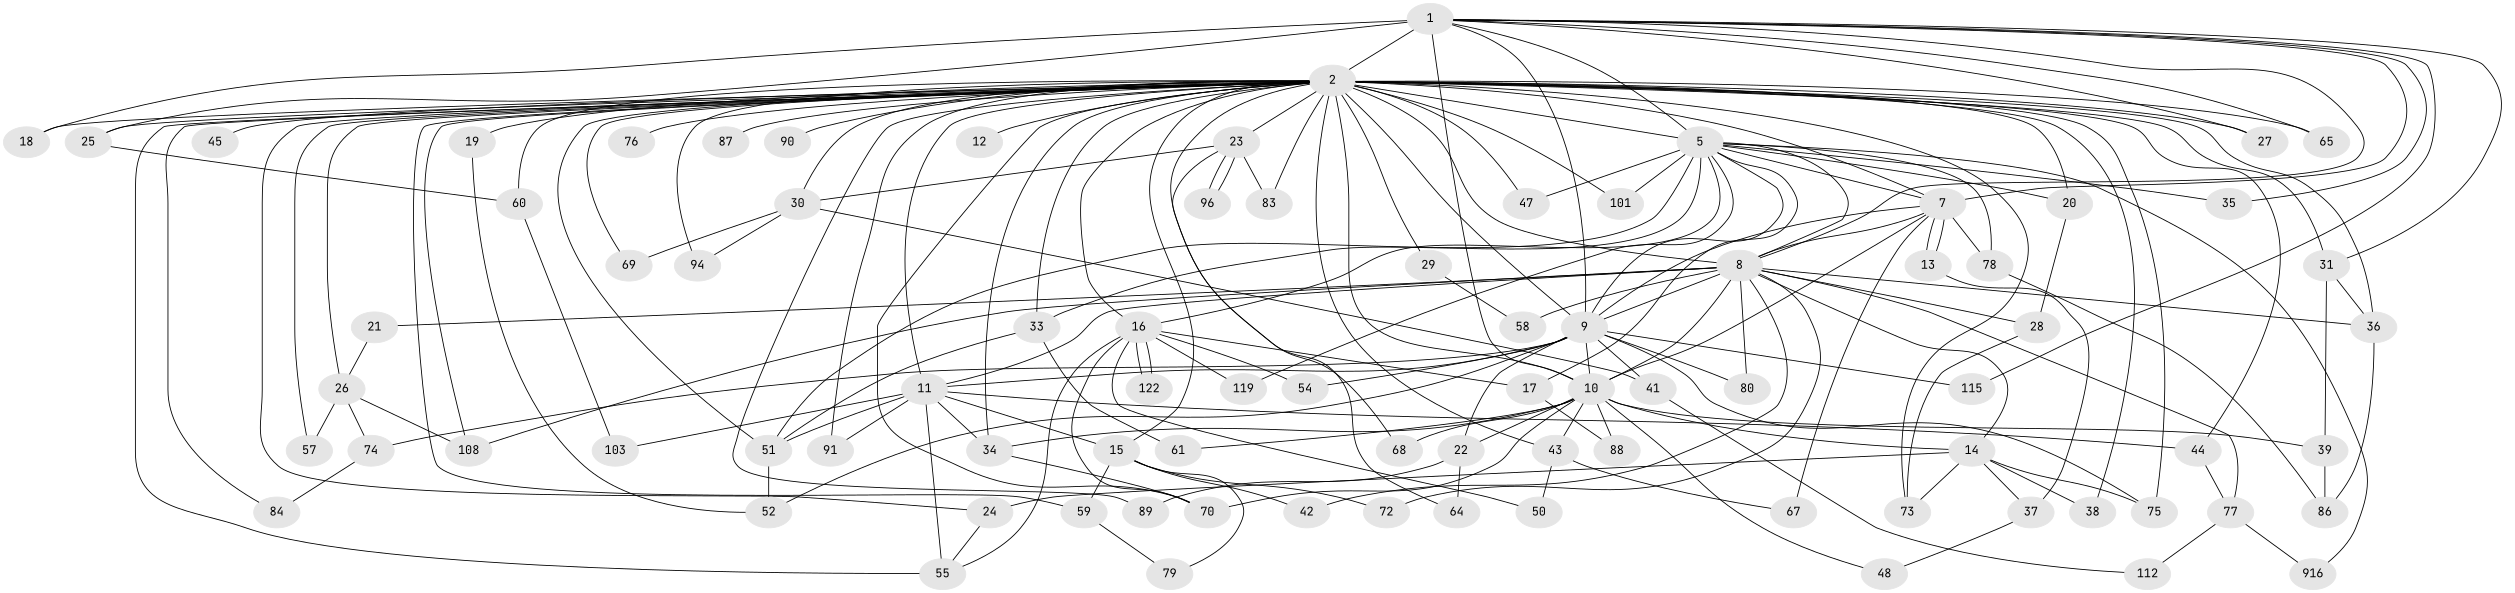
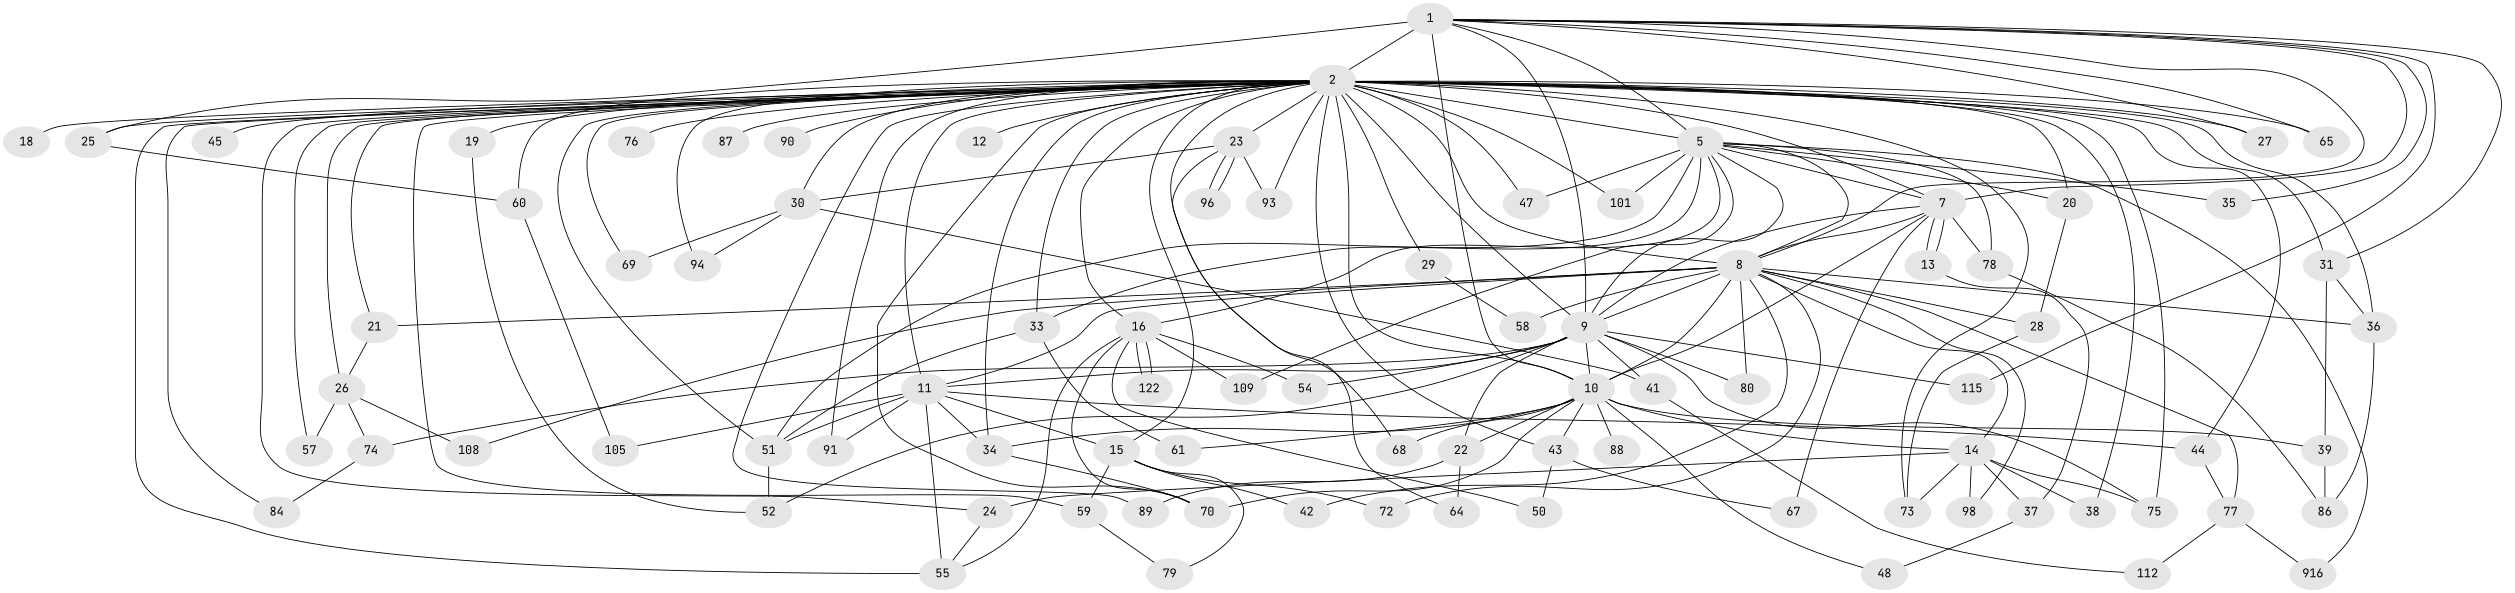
(723, 59) -> none
(433, 144) -> (747, 102)
(1269, 204) -> (1269, 204)
(1243, 389) -> (1243, 389)
(1530, 389) -> none
(615, 451) -> (615, 451)
none -> (1969, 512)
